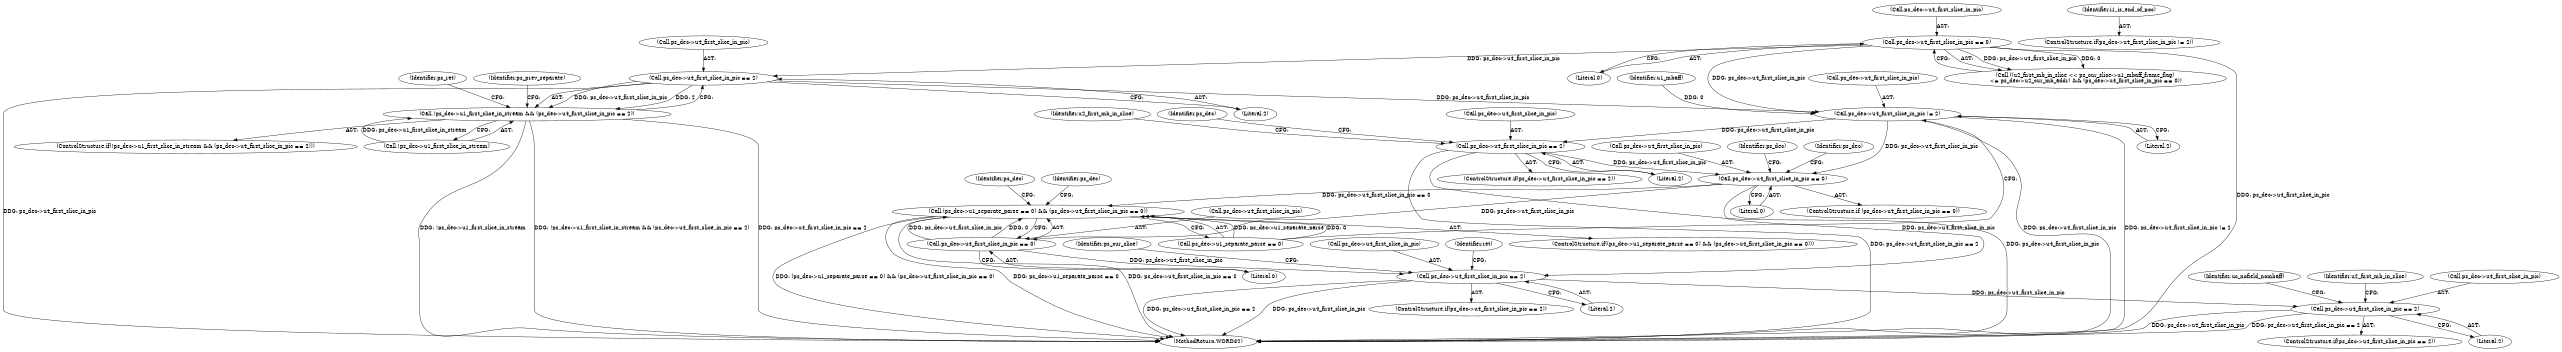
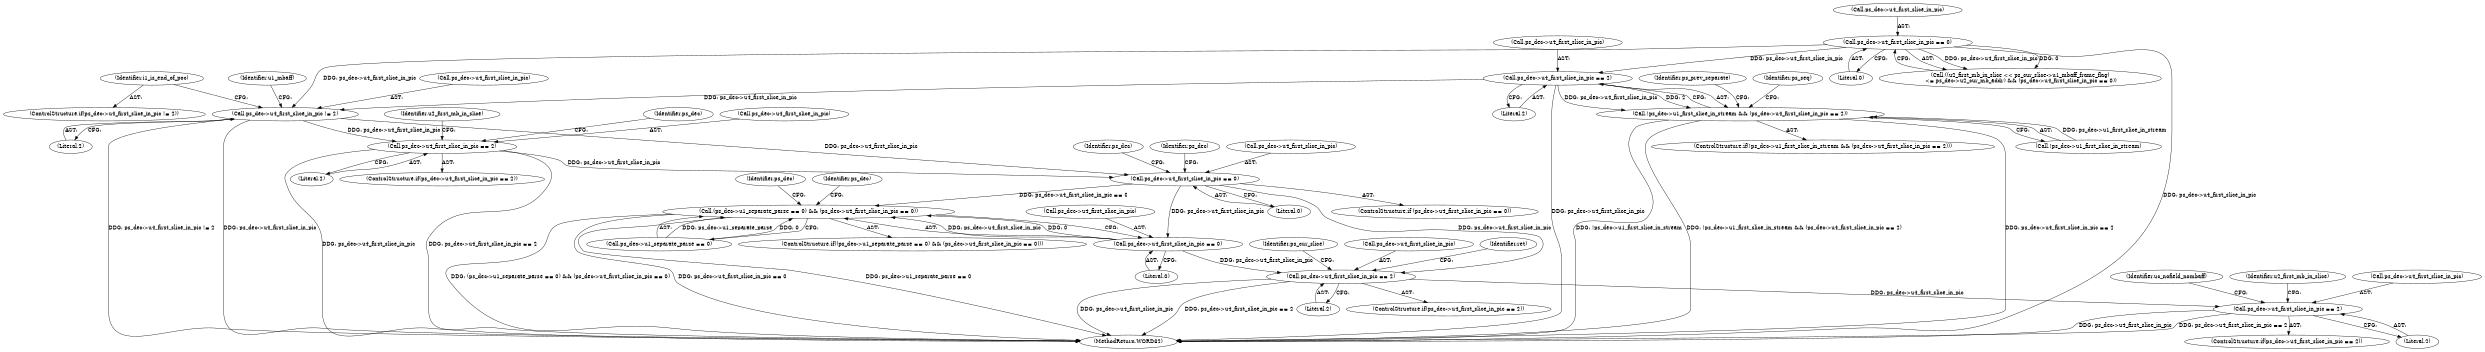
(433, 78) -> (1788, 78)
(1694, 98) -> (286, 98)
(1709, 225) -> (216, 96)
